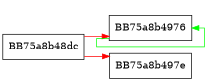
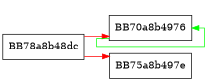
(150, 28) -> (150, 28)
(43, 47) -> (43, 47)
